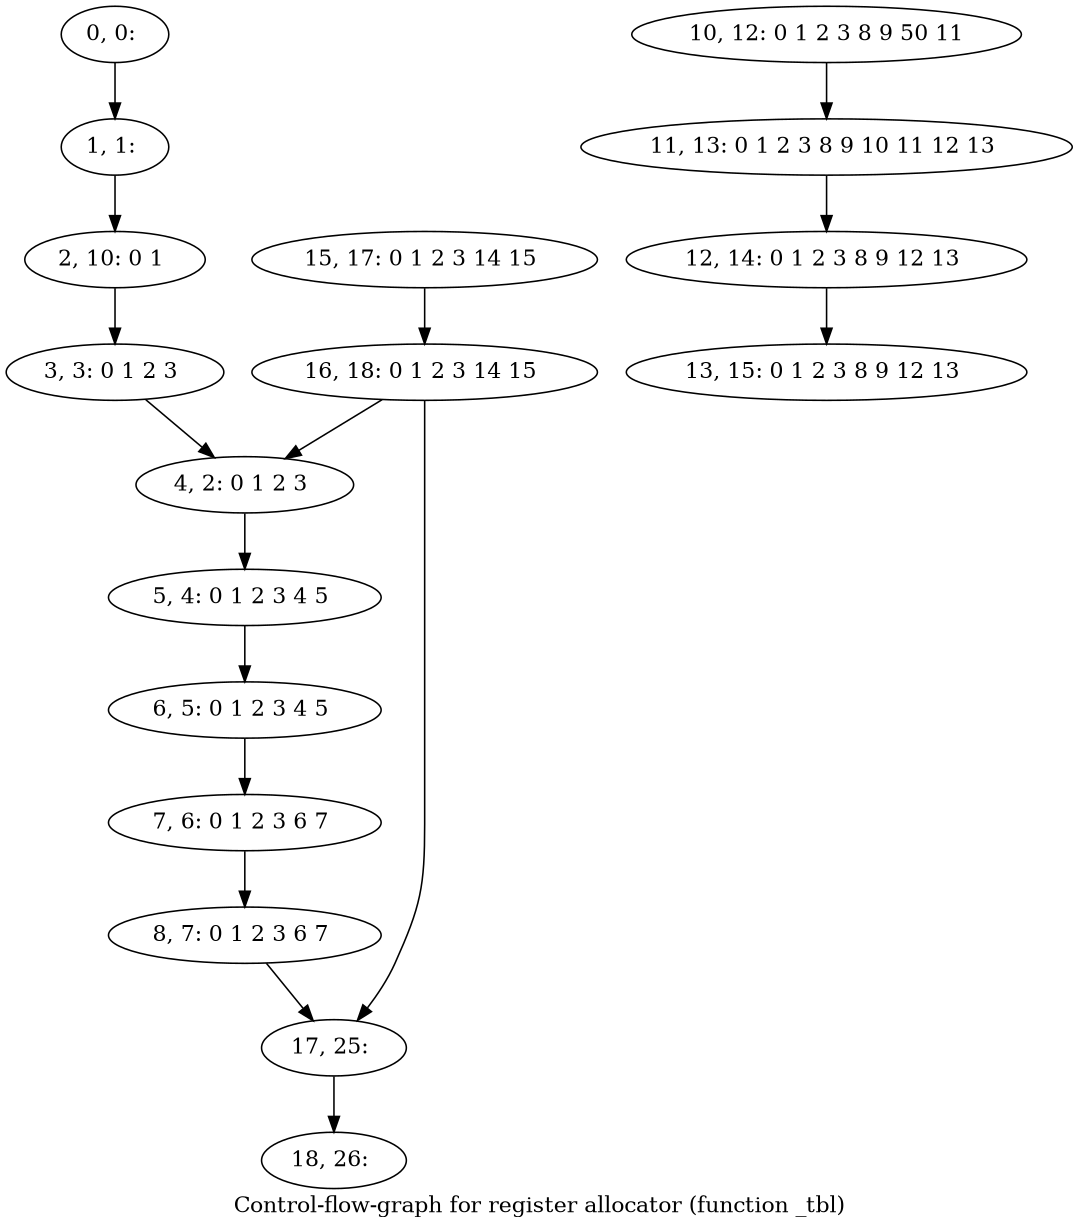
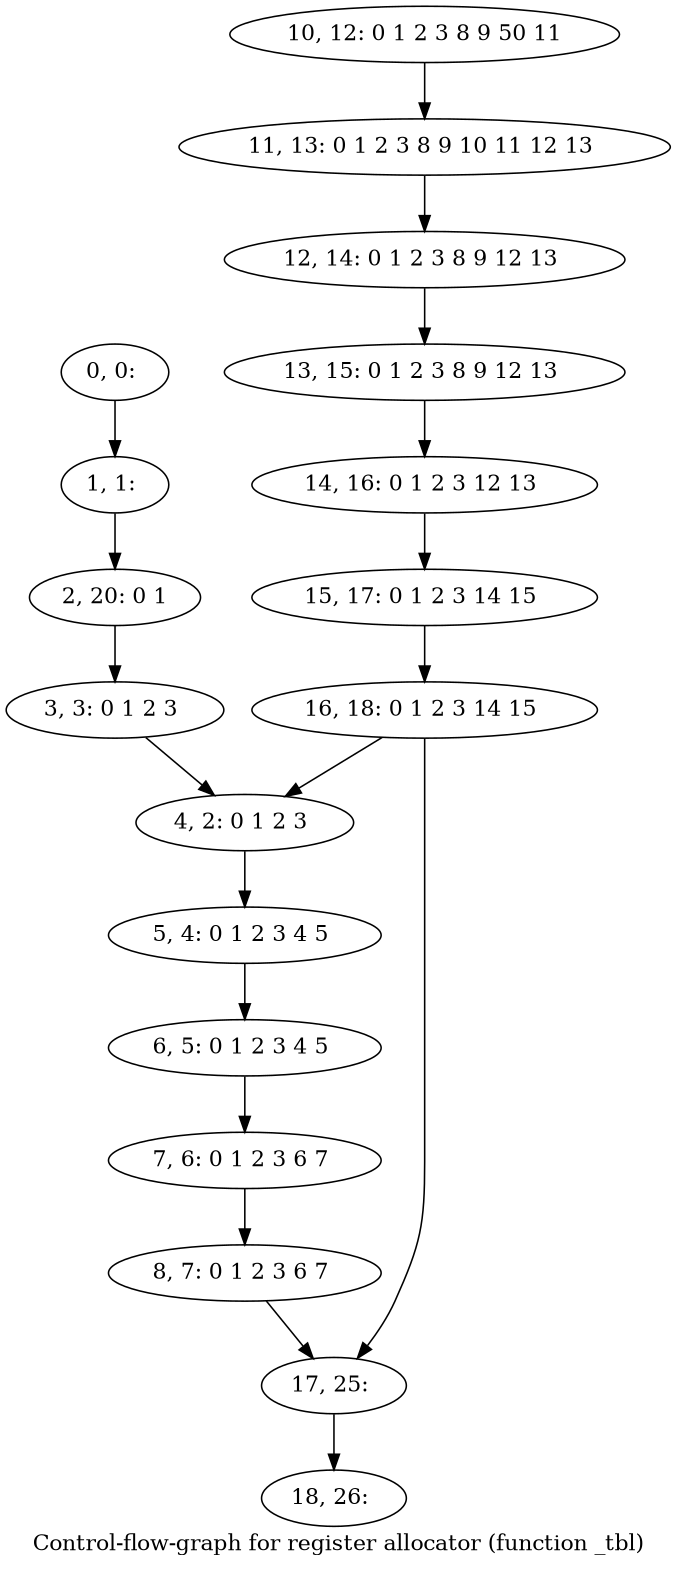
(115, 260) -> (115, 597)
none -> (425, 485)
